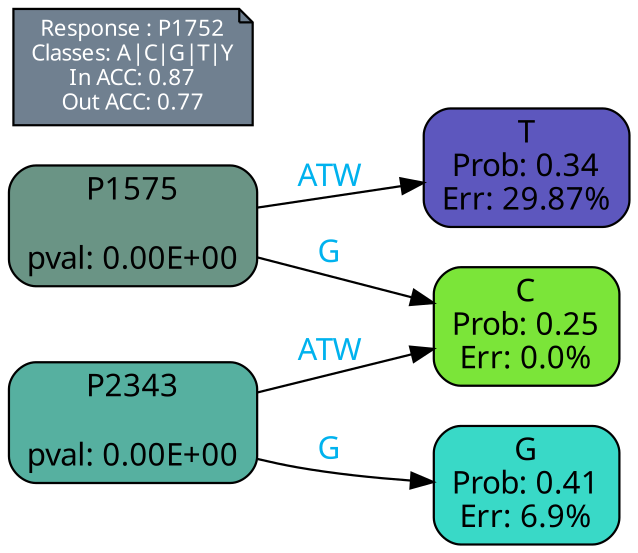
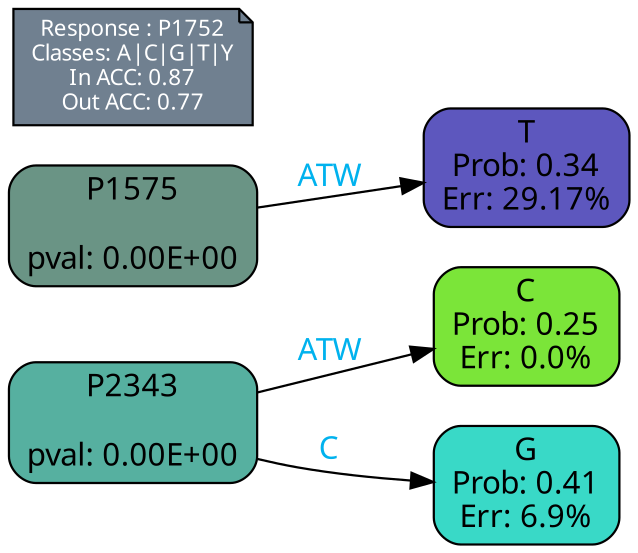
(527, 168) -> (527, 168)
(334, 277) -> none
(330, 451) -> (330, 451)
